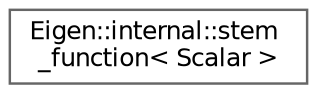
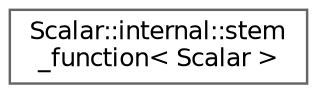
(158, 47) -> (158, 47)
